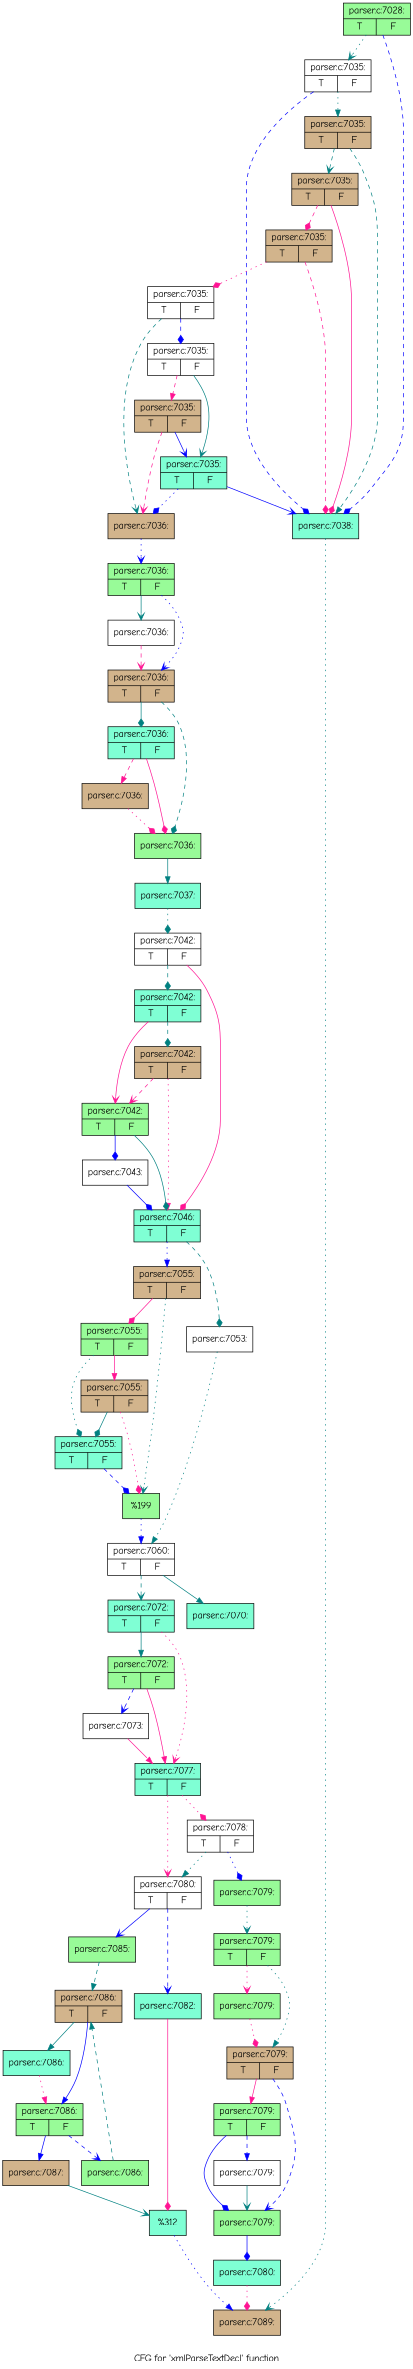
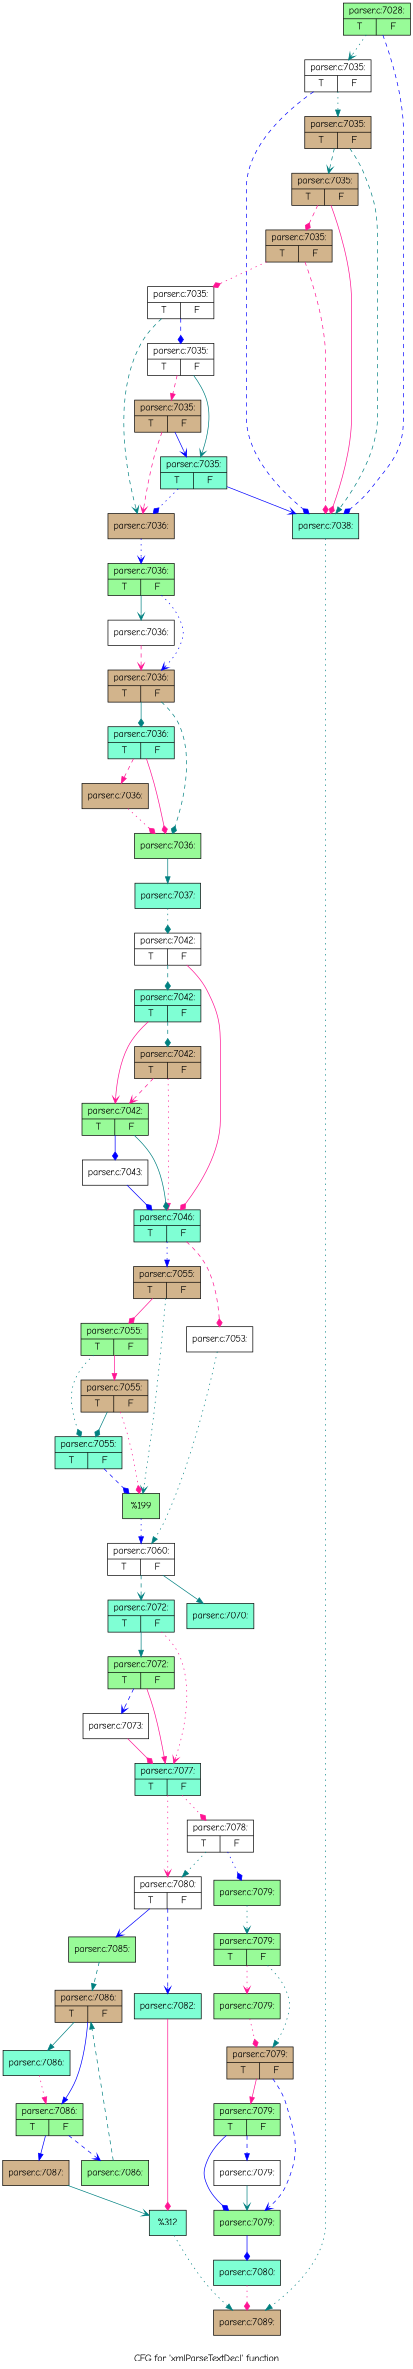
(211, 1276) -> (211, 1276)
(326, 1432) -> (326, 1432)
(137, 1748) -> (137, 1748)
(198, 2273) -> (198, 2273)
